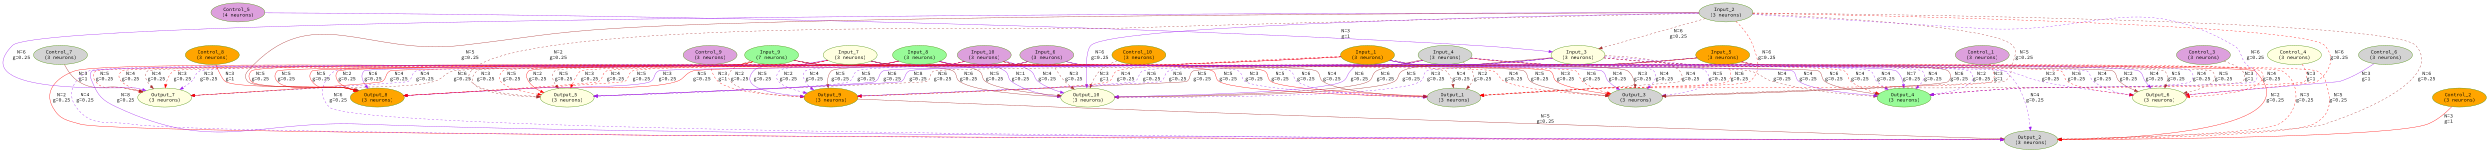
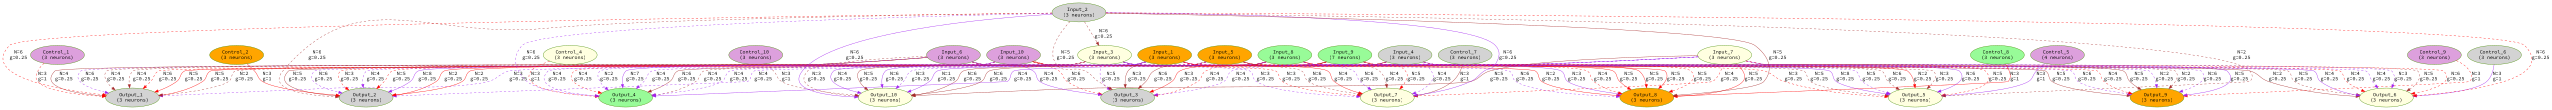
(907, 23) -> (2000, 90)
(212, 55) -> (1997, 55)
(1139, 55) -> (756, 55)
(2203, 55) -> none
(1242, 65) -> none
none -> (1310, 65)
(688, 66) -> (1298, 66)
(875, 66) -> none
(1429, 120) -> (575, 66)
